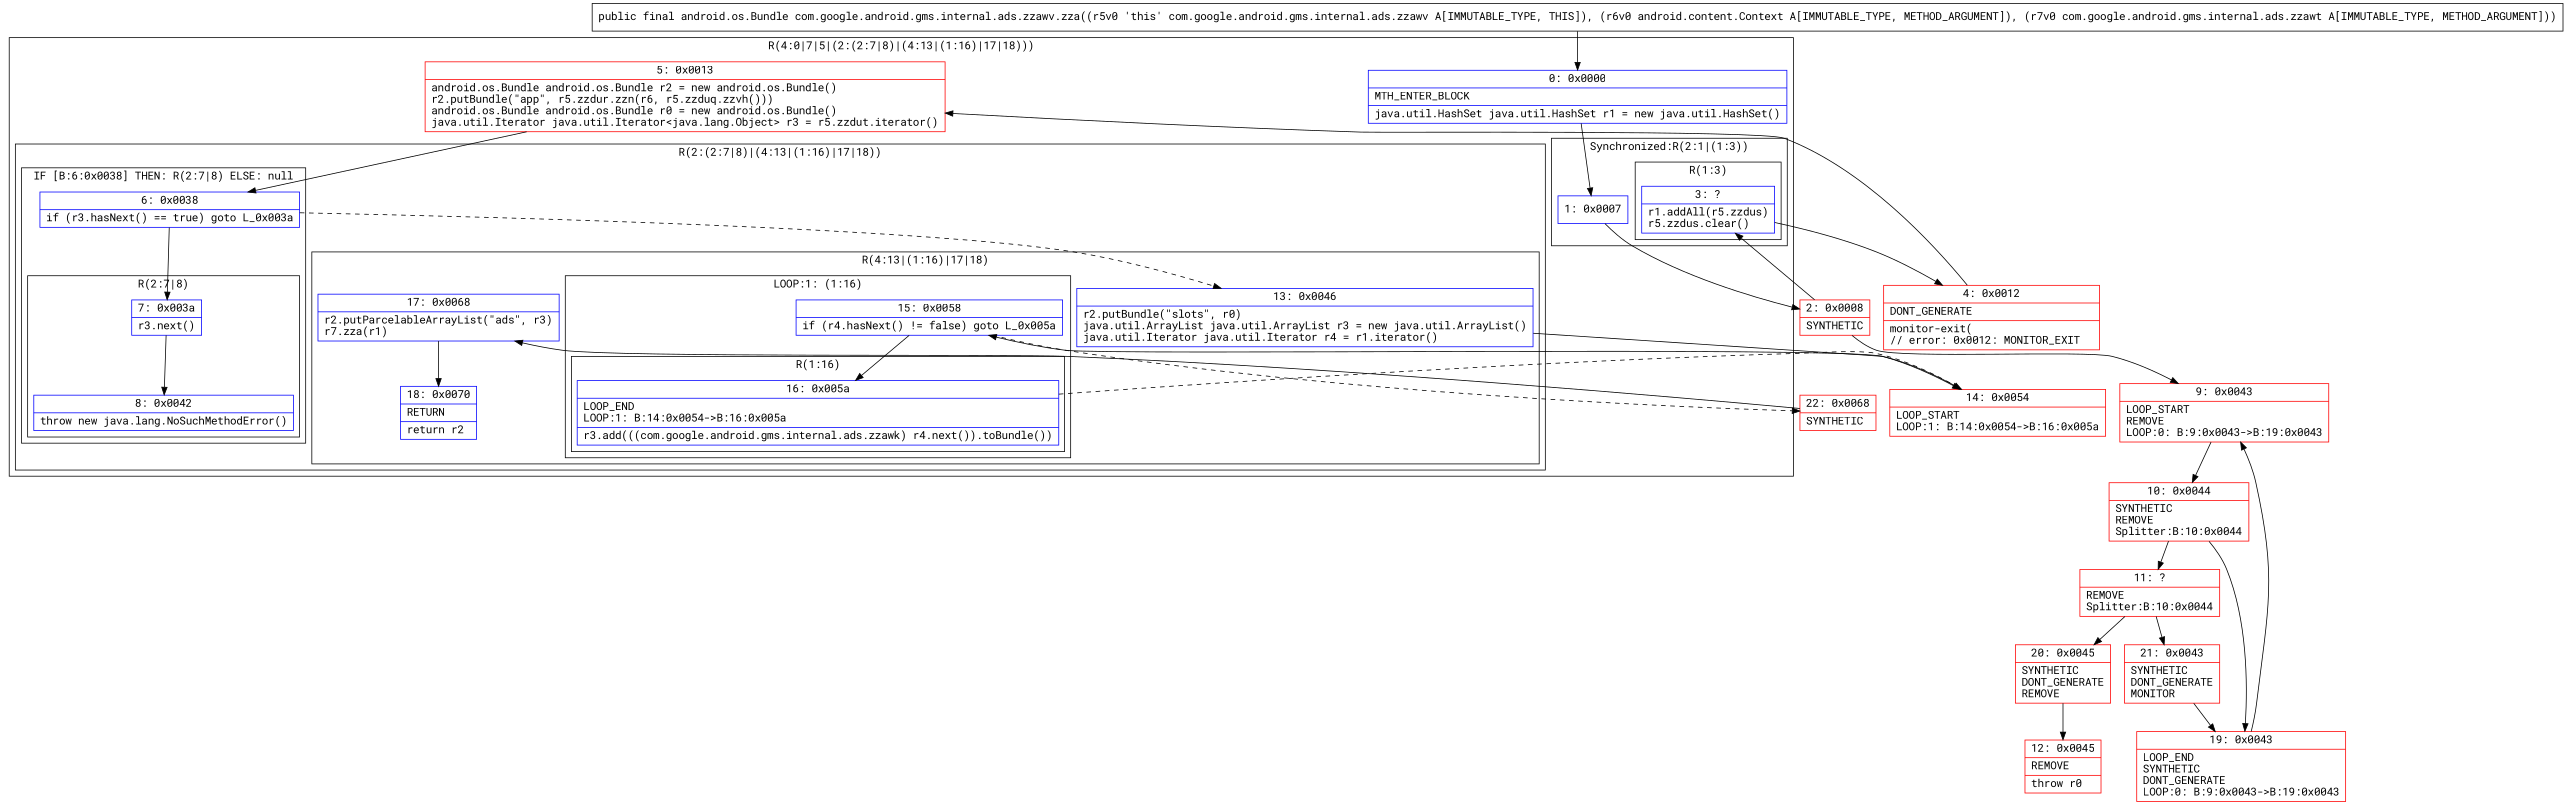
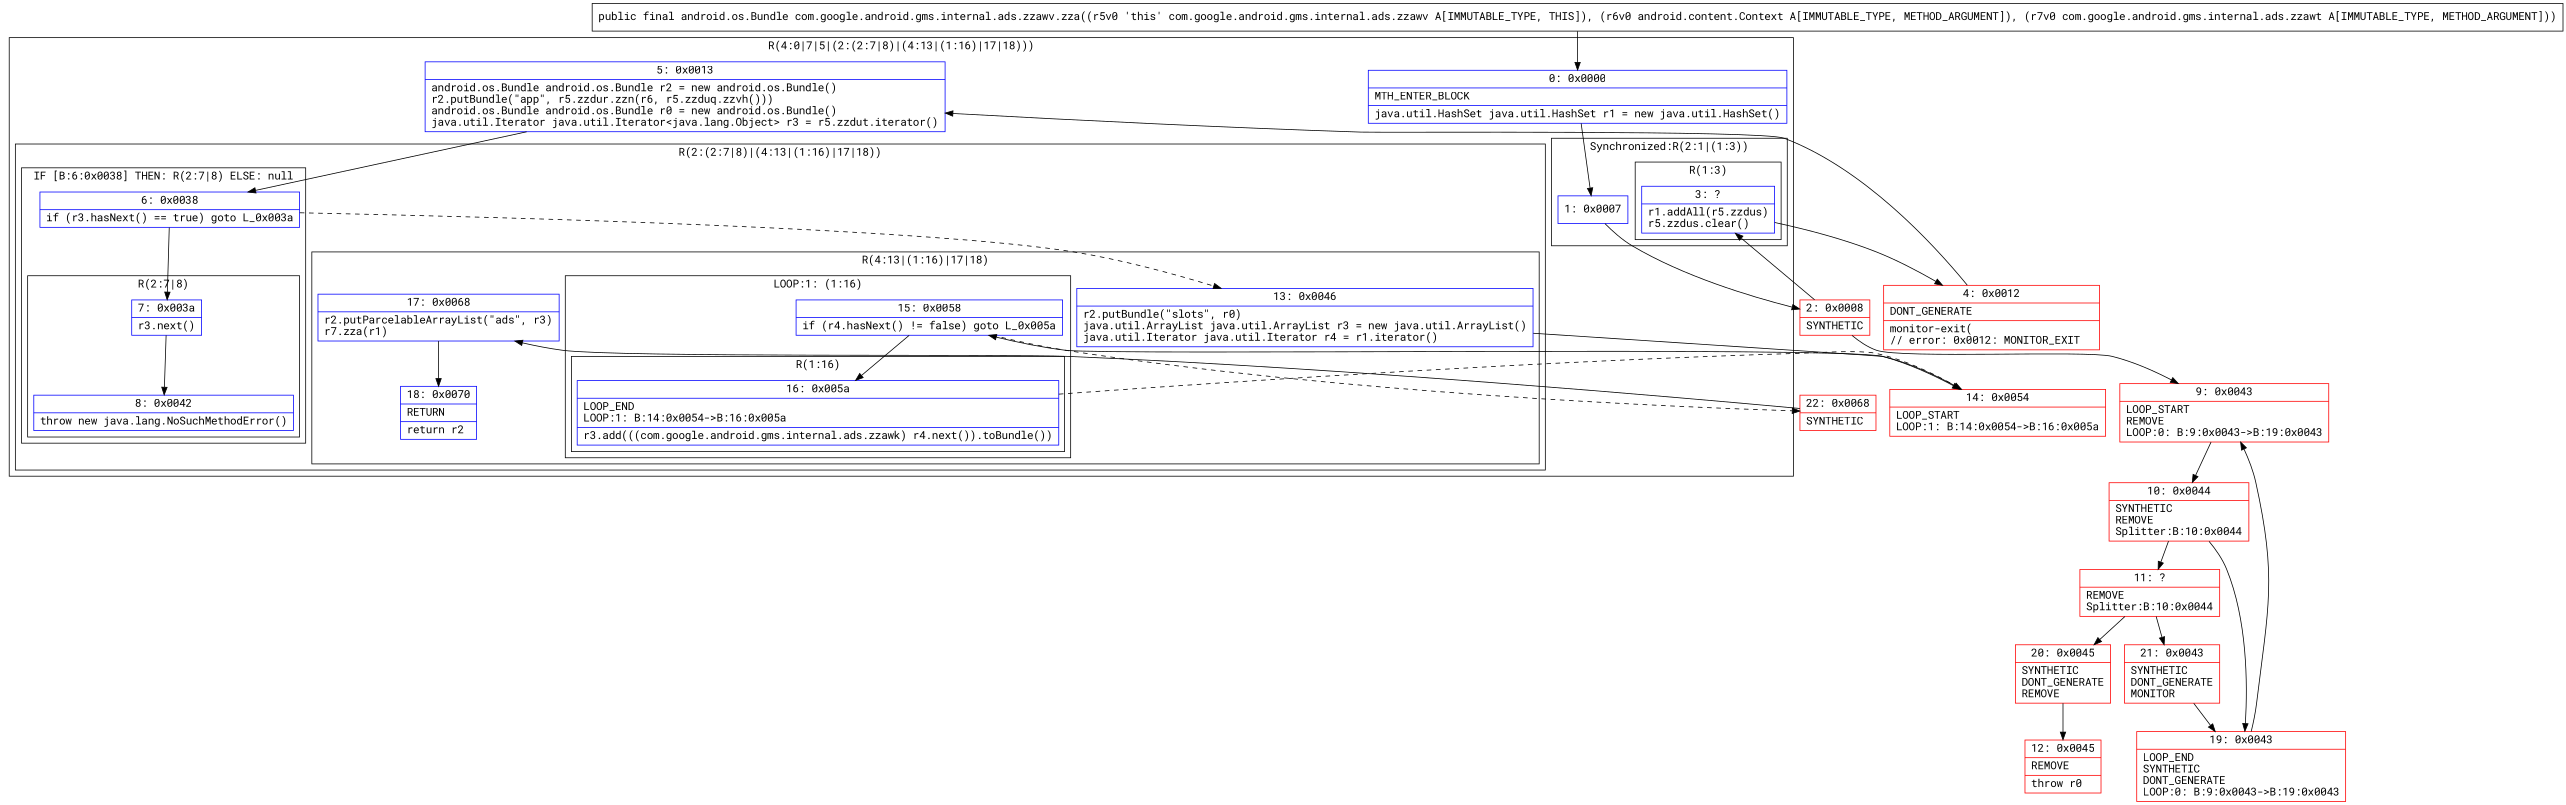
(685, 97) -> (685, 97)
